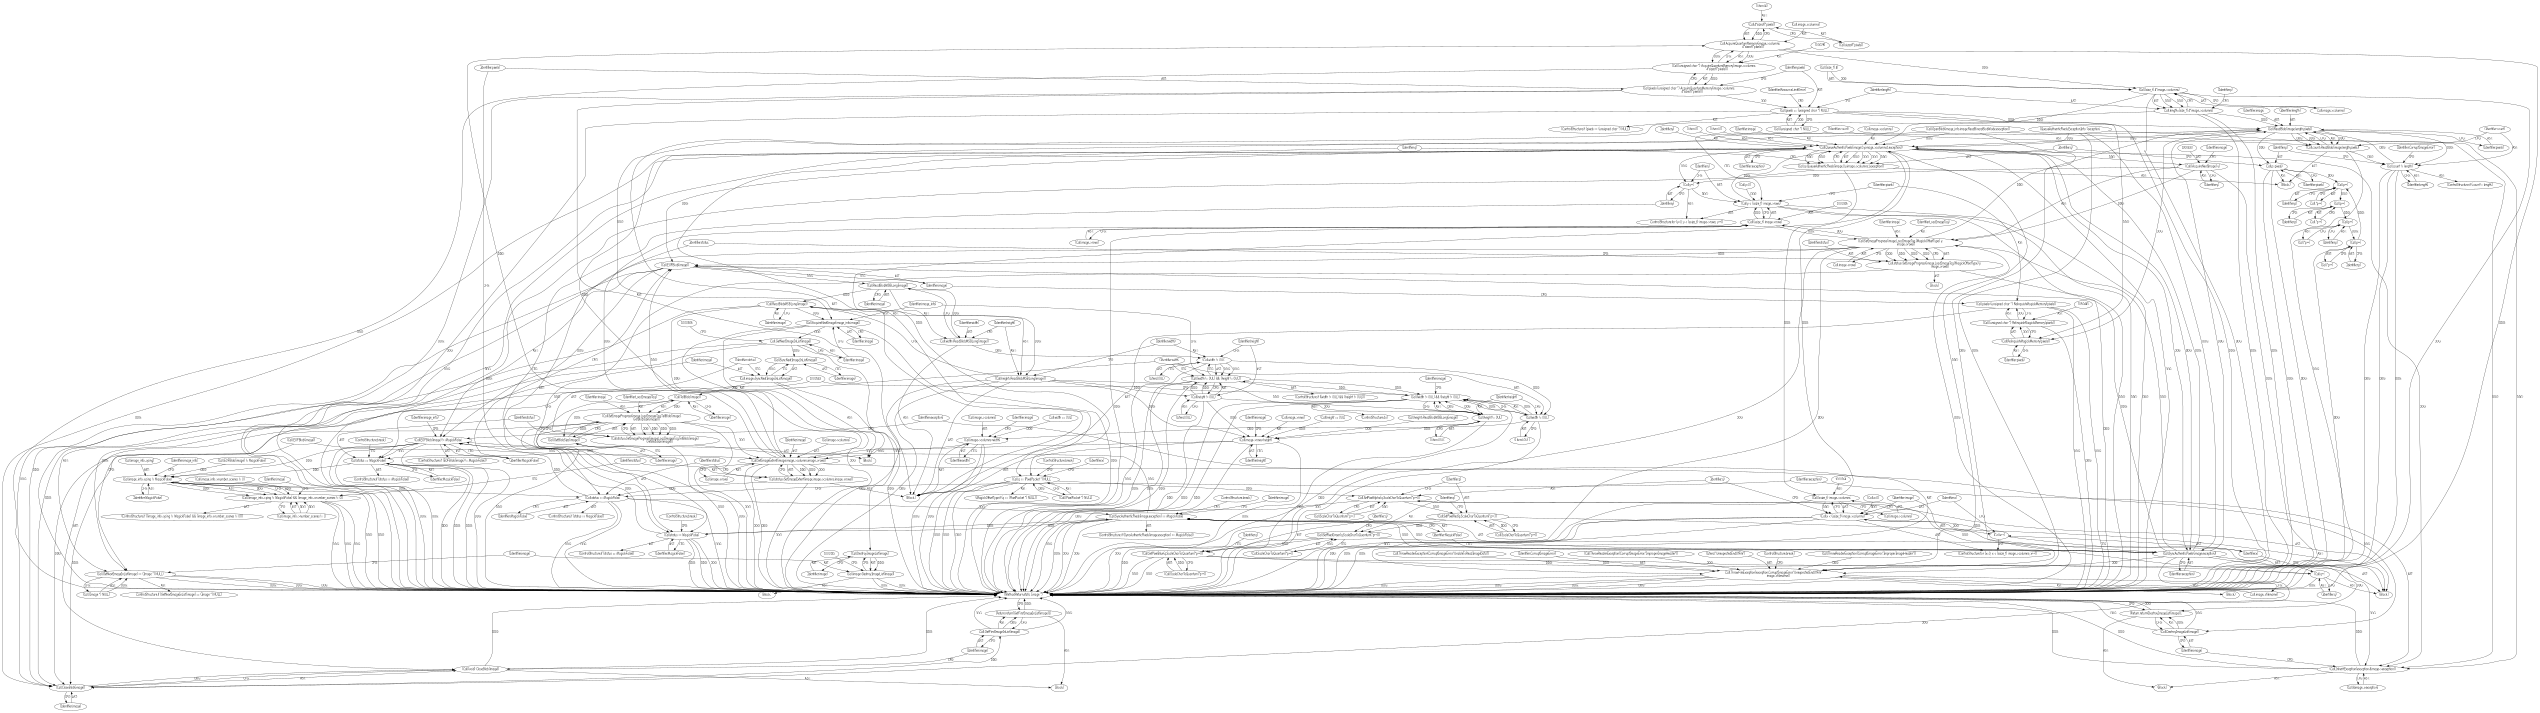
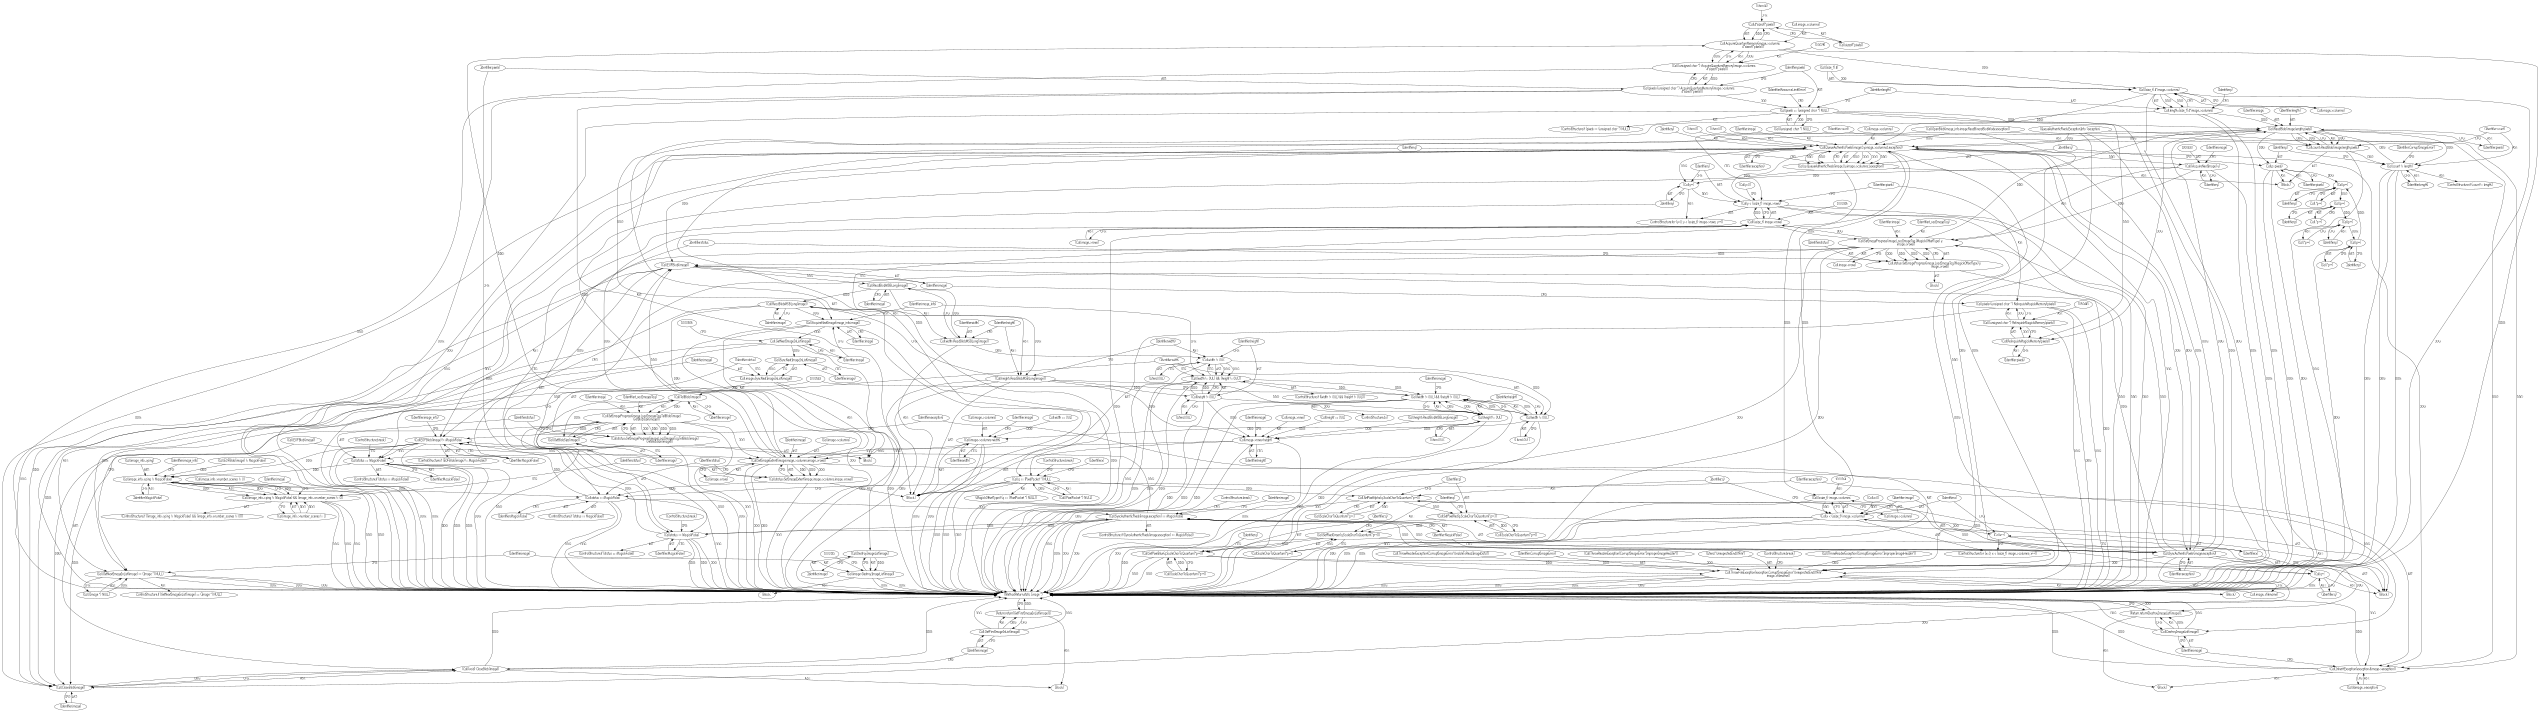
(1765, 16) -> (1765, 16)
(1754, 195) -> (1754, 195)
(554, 680) -> none
